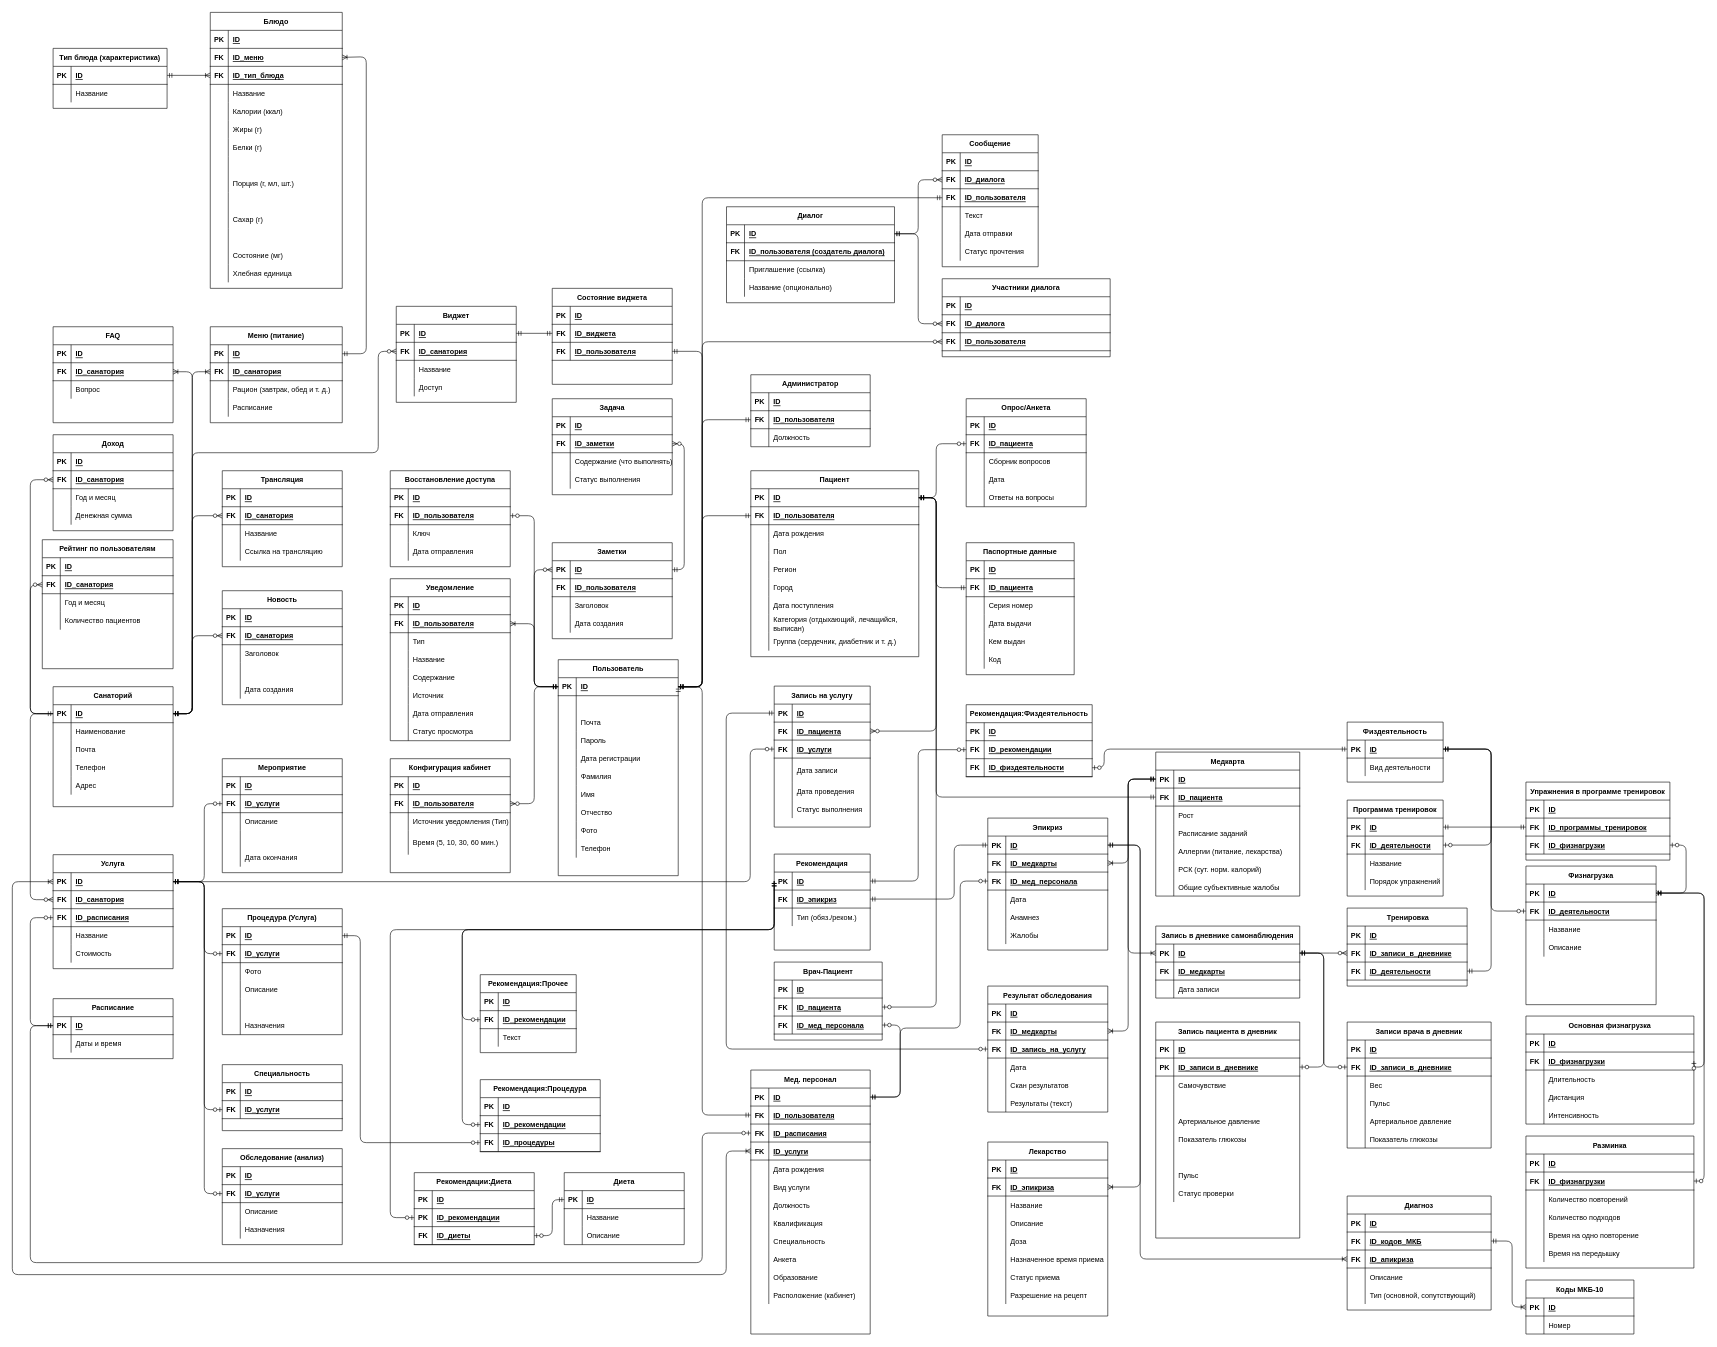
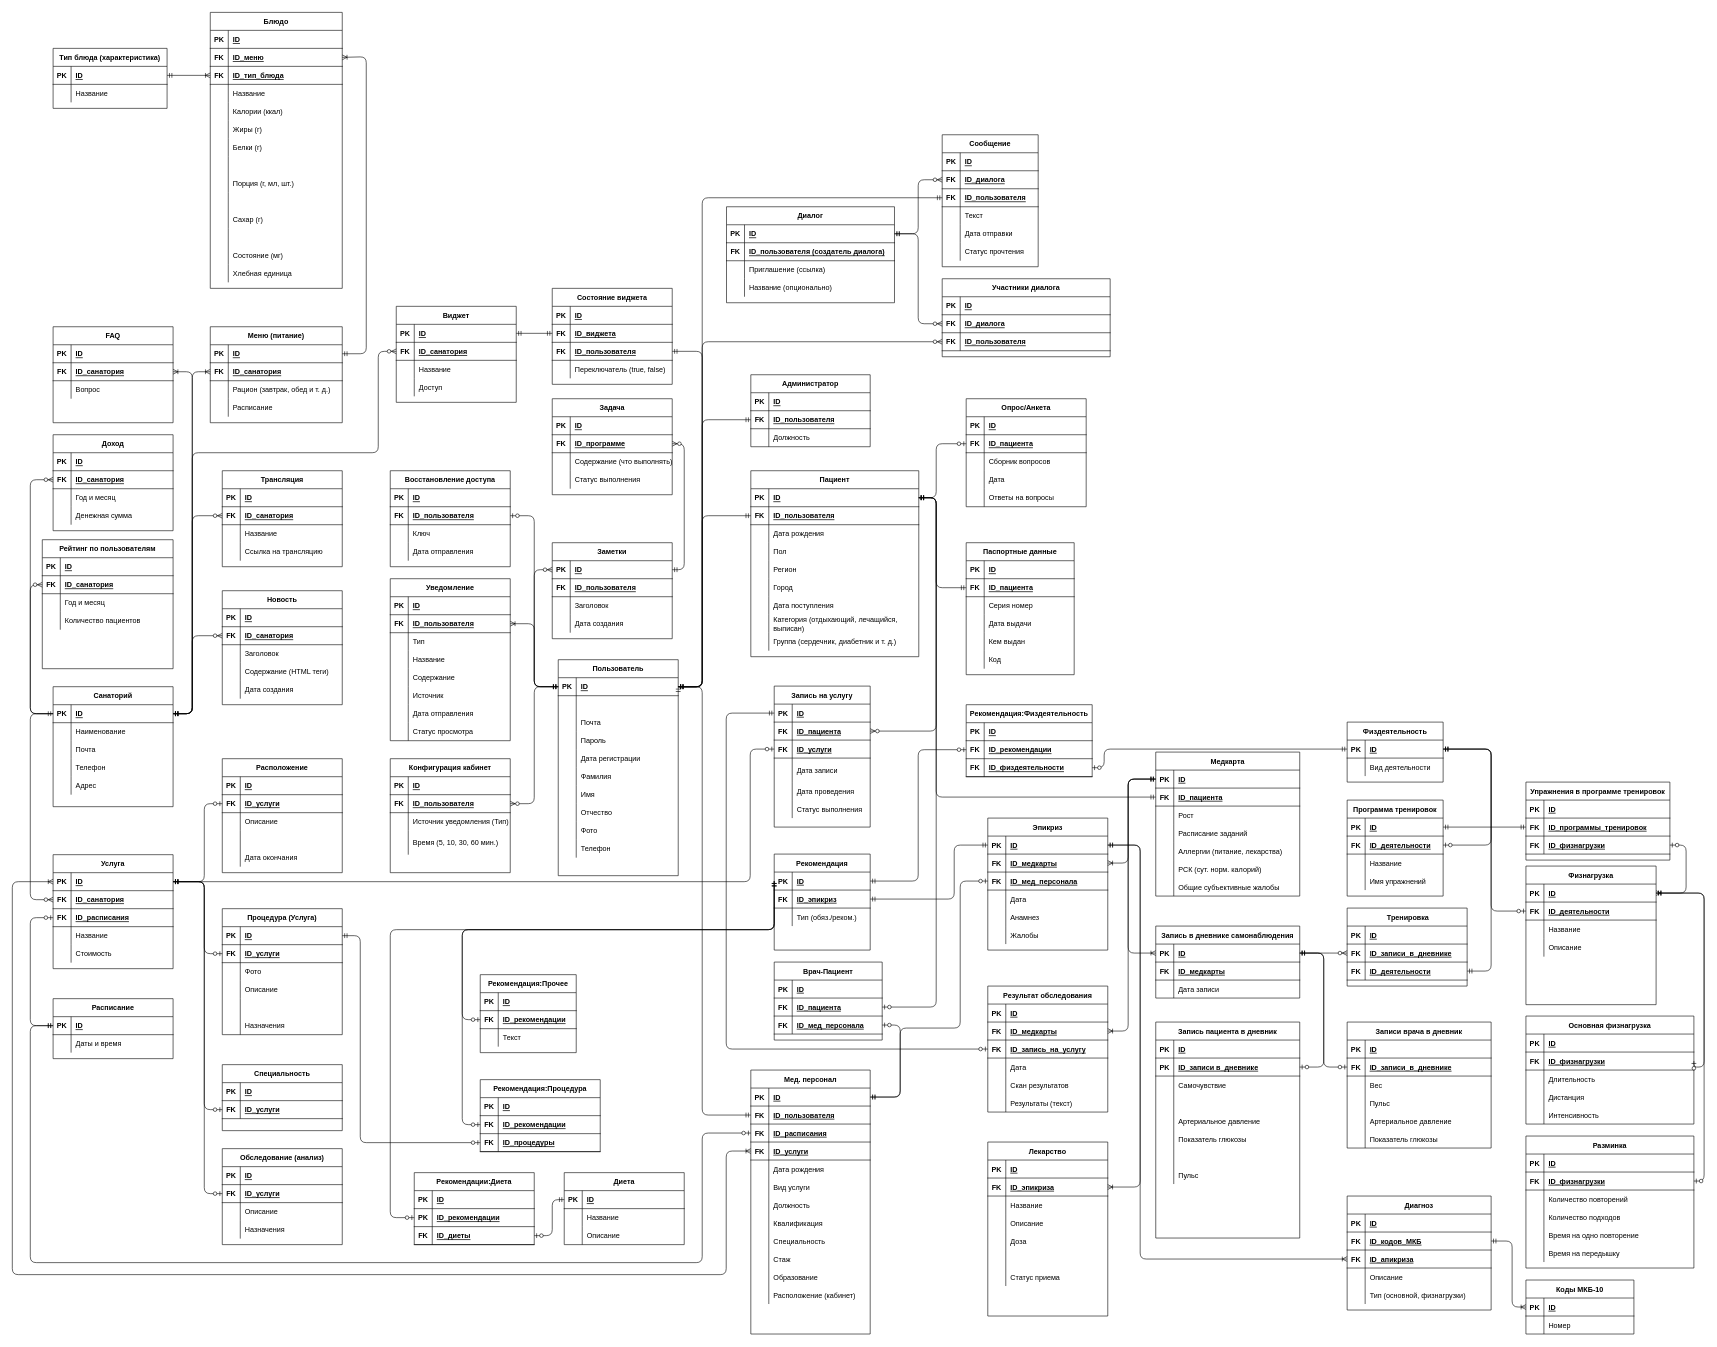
none -> (621, 369)
(595, 444) -> (599, 444)
none -> (291, 672)
(282, 768) -> (282, 768)
(1405, 881) -> (1397, 881)
(1237, 1193) -> none
(785, 1259) -> (781, 1259)
(1057, 1259) -> none
(1057, 1295) -> none
(1425, 1295) -> (1421, 1295)
